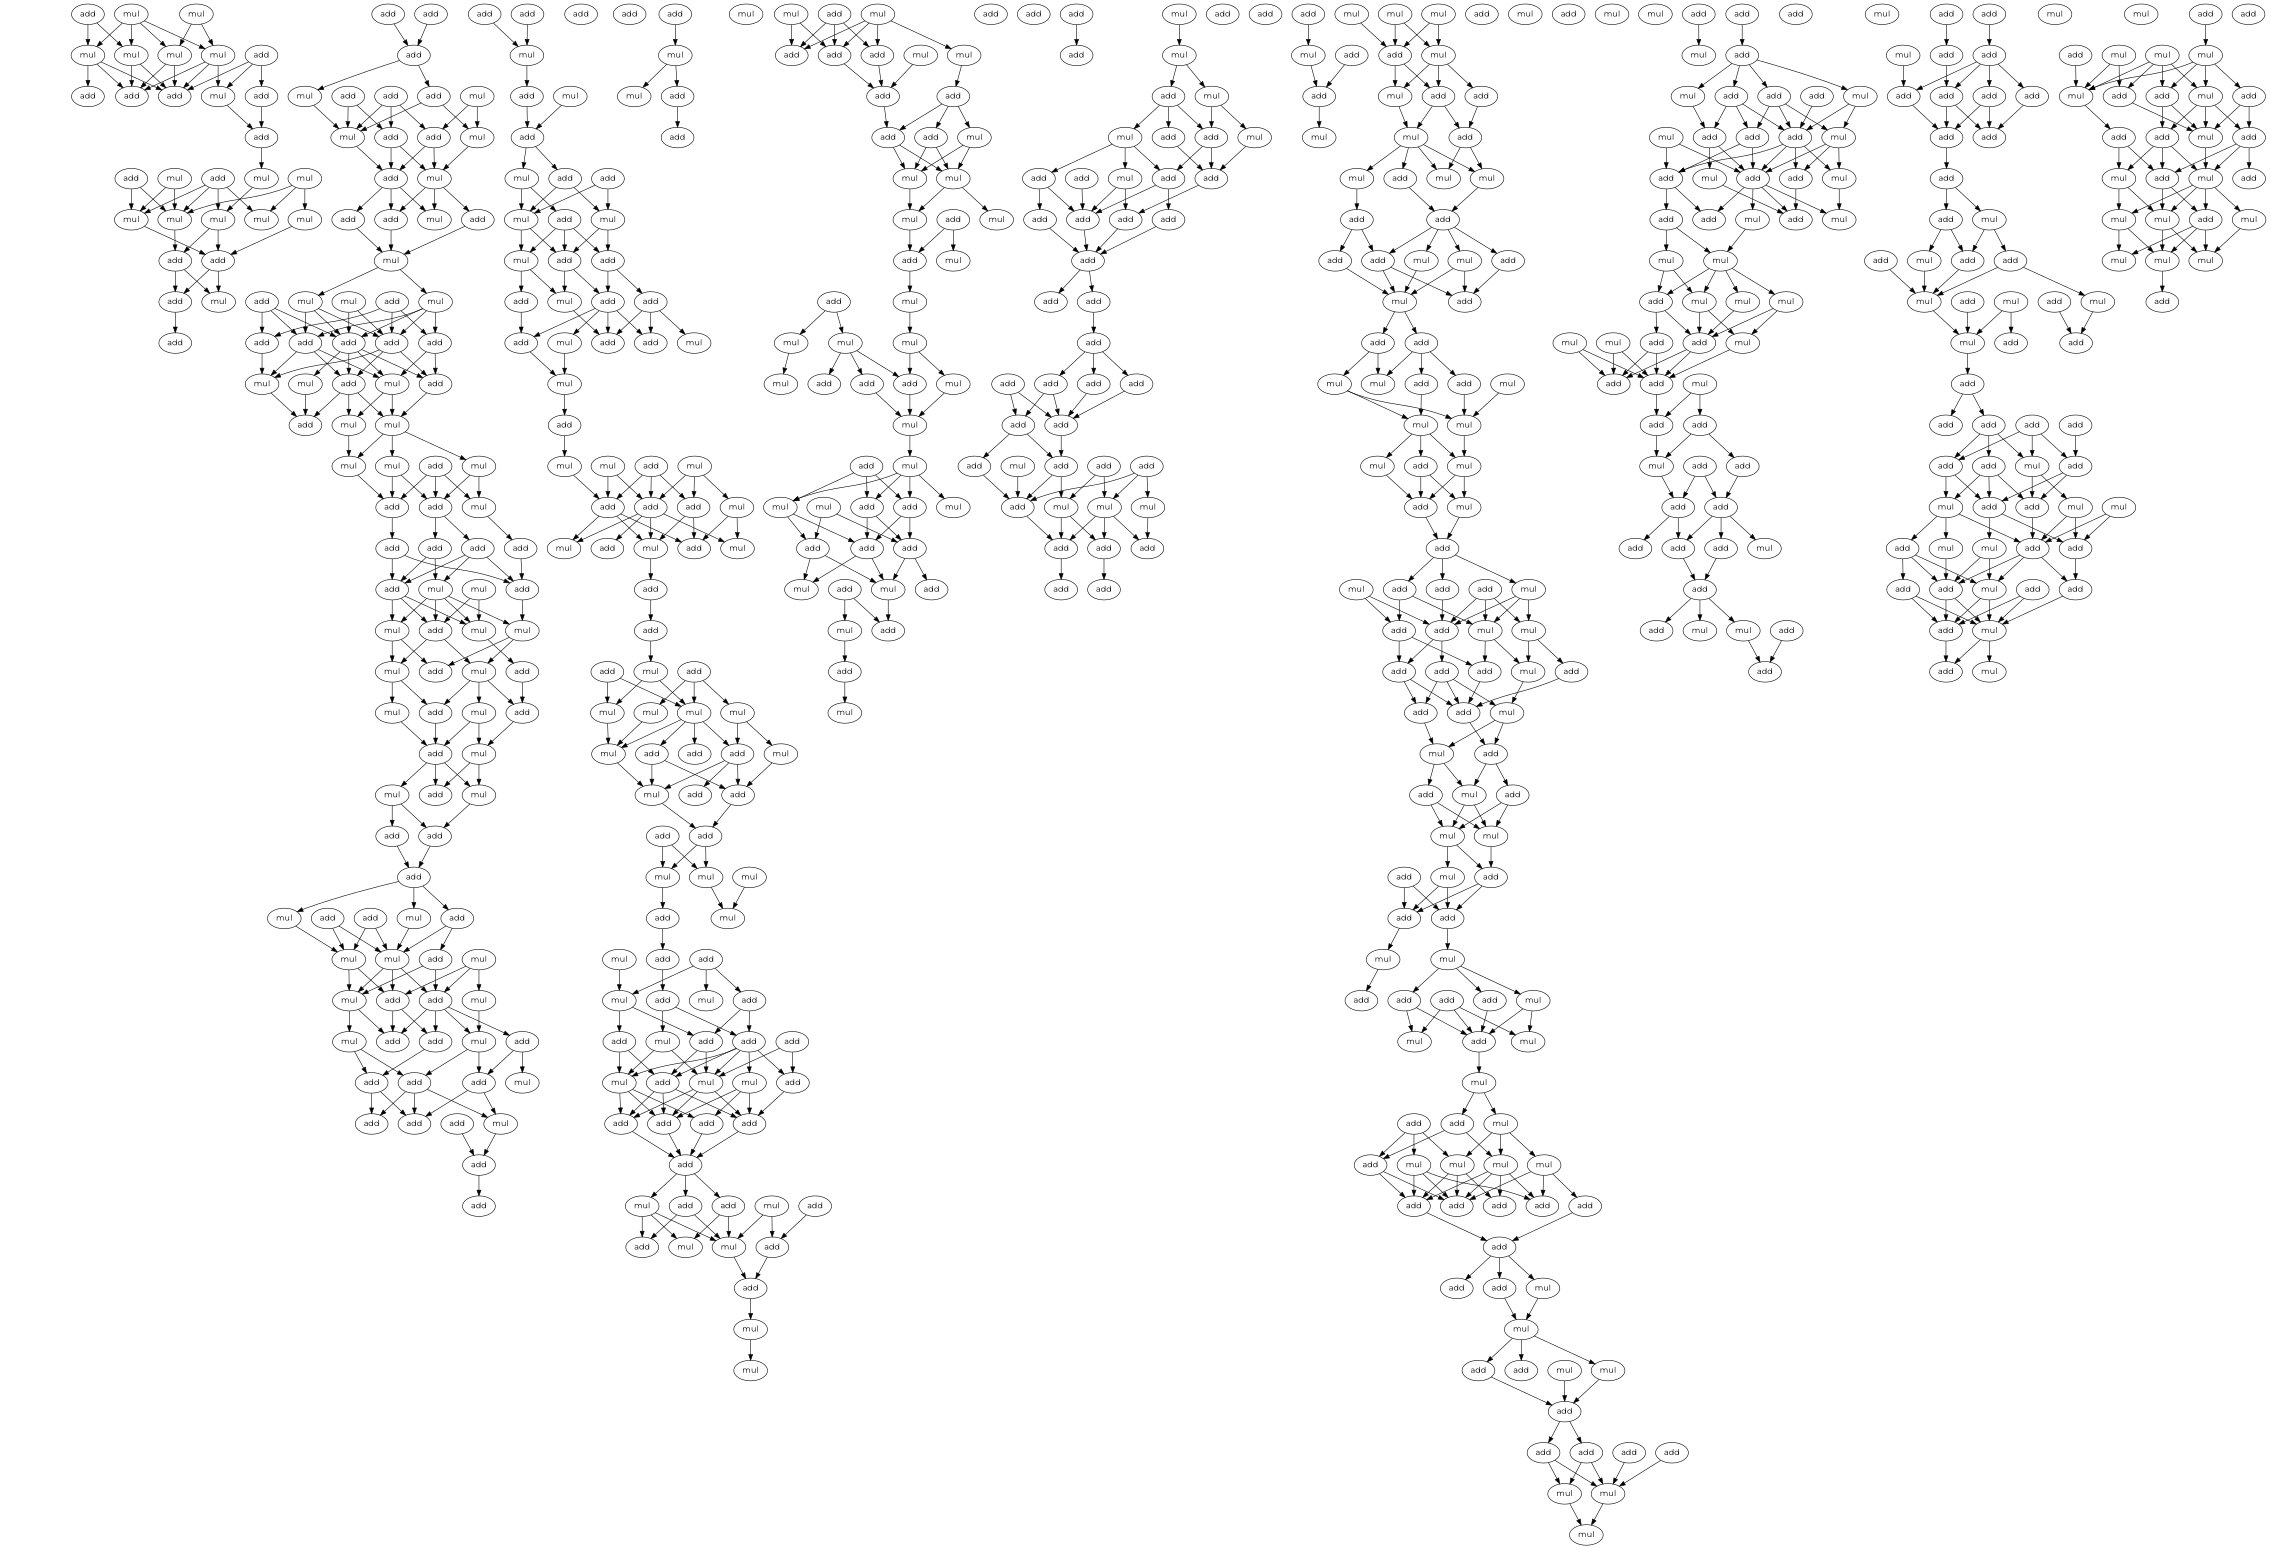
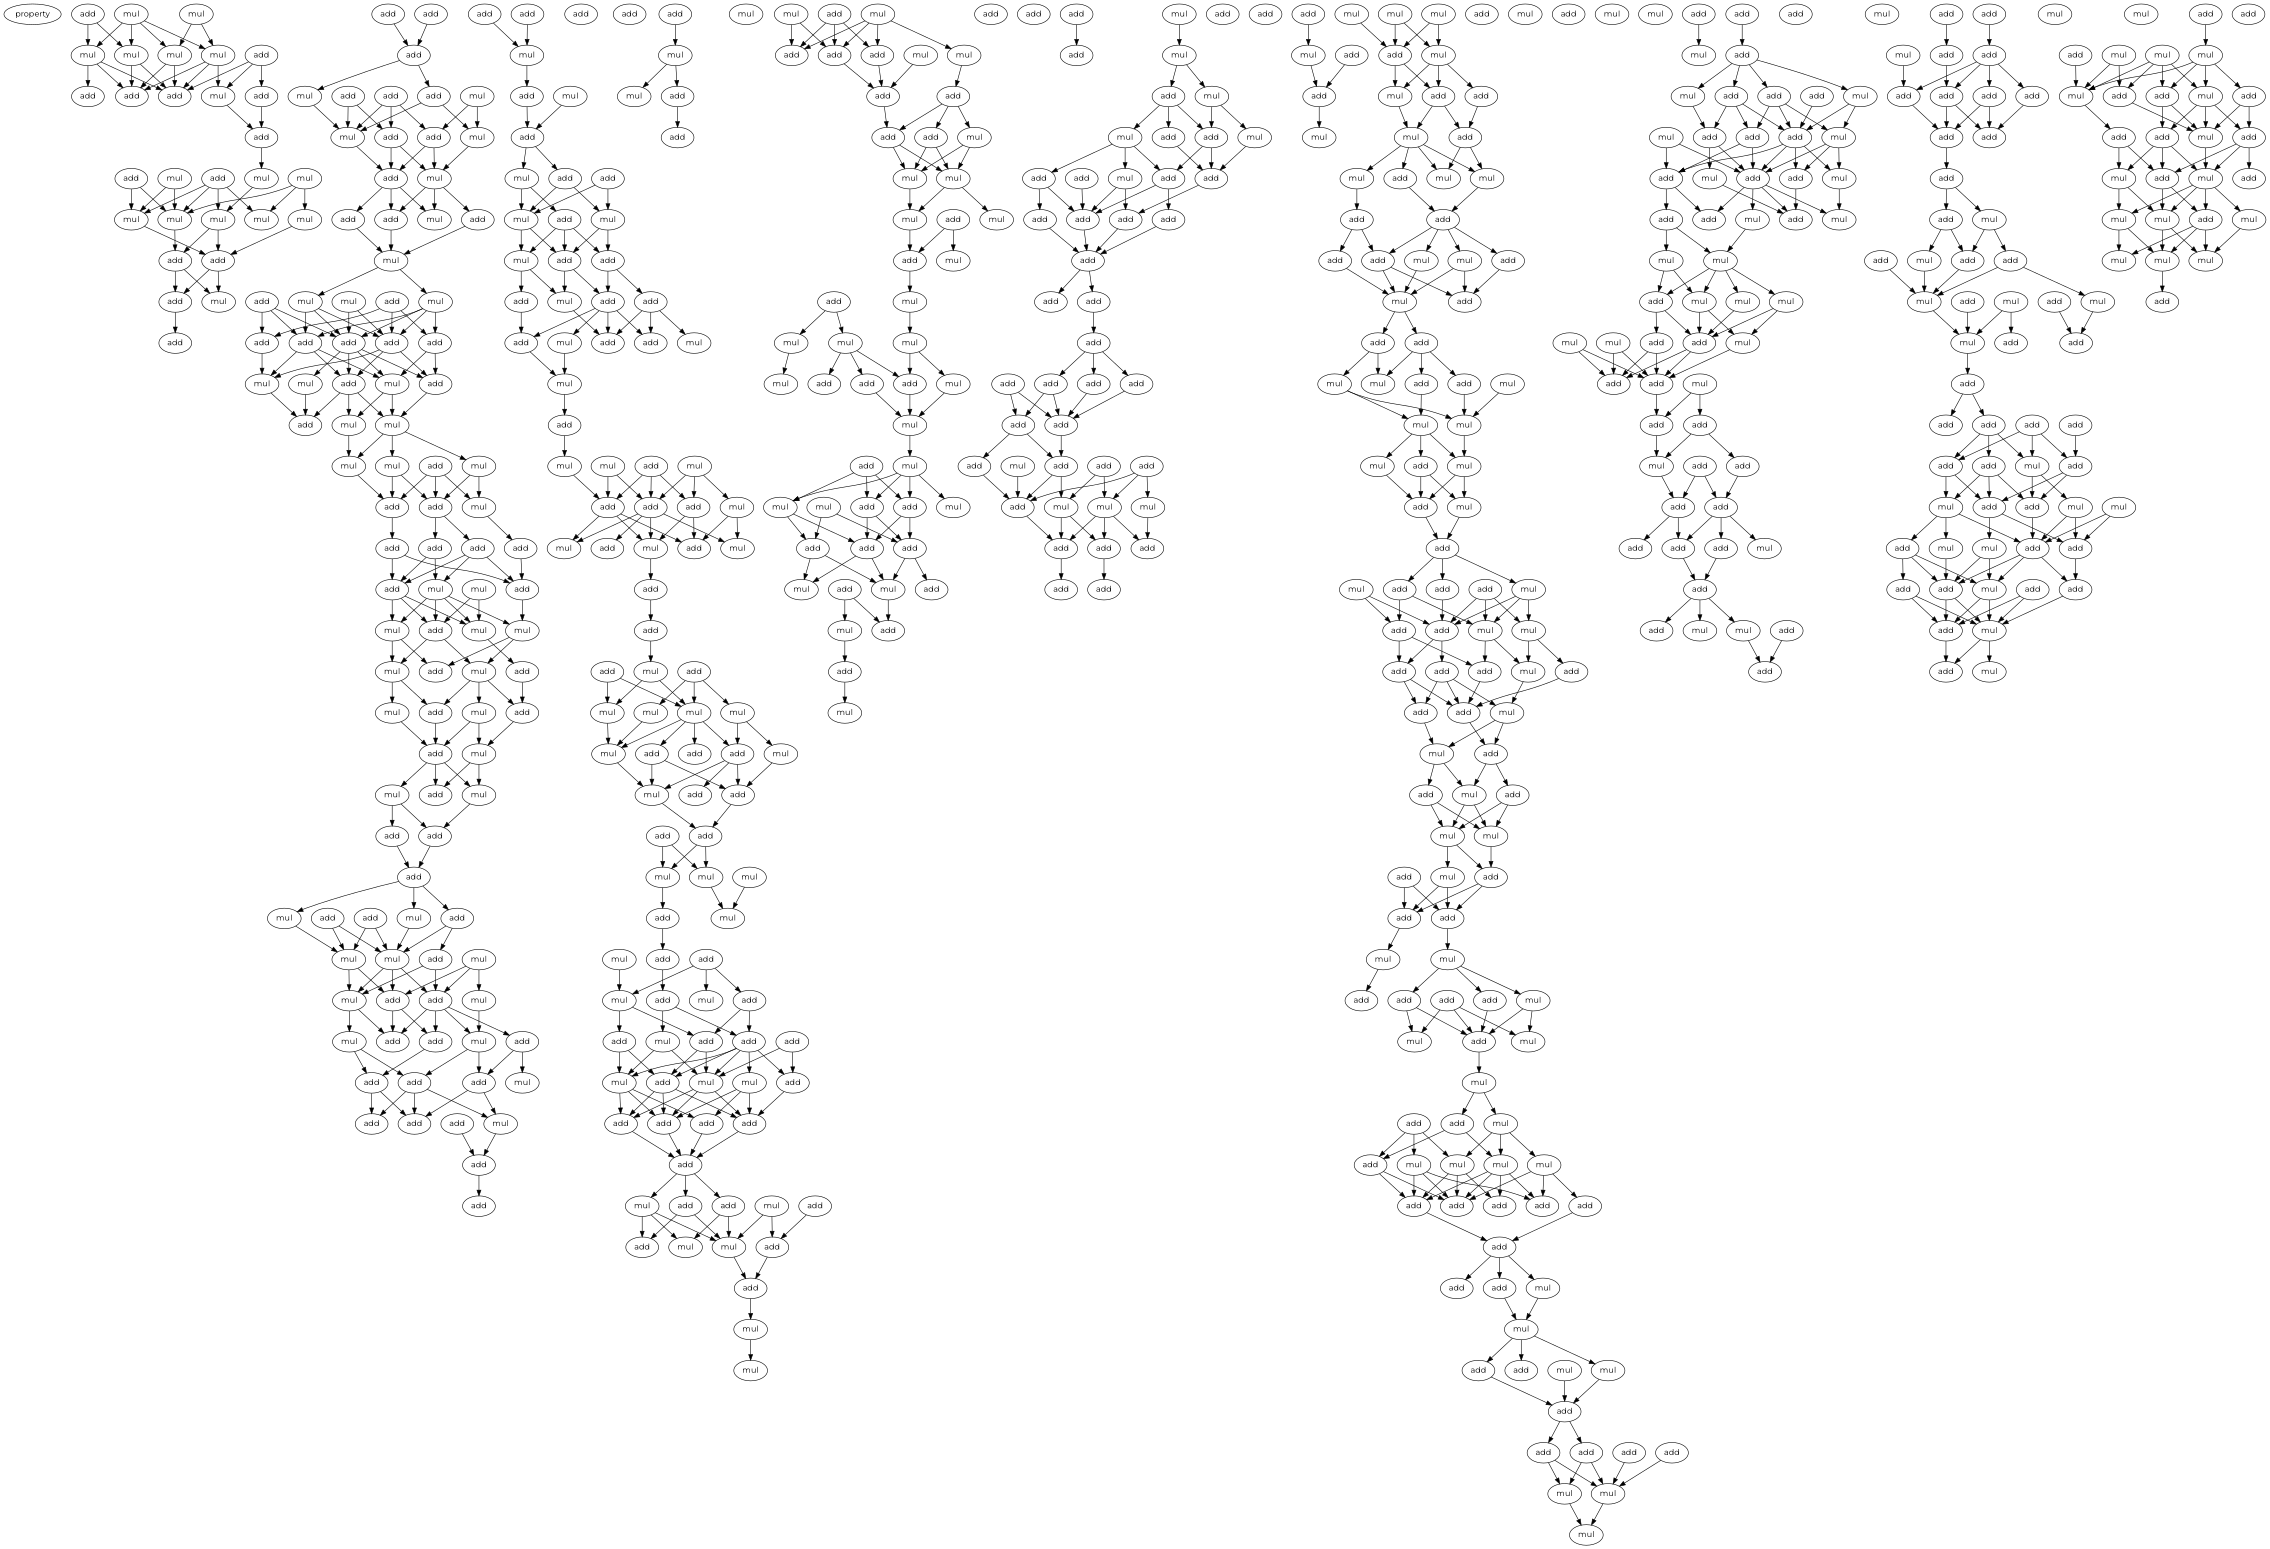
none -> (33, 14)
